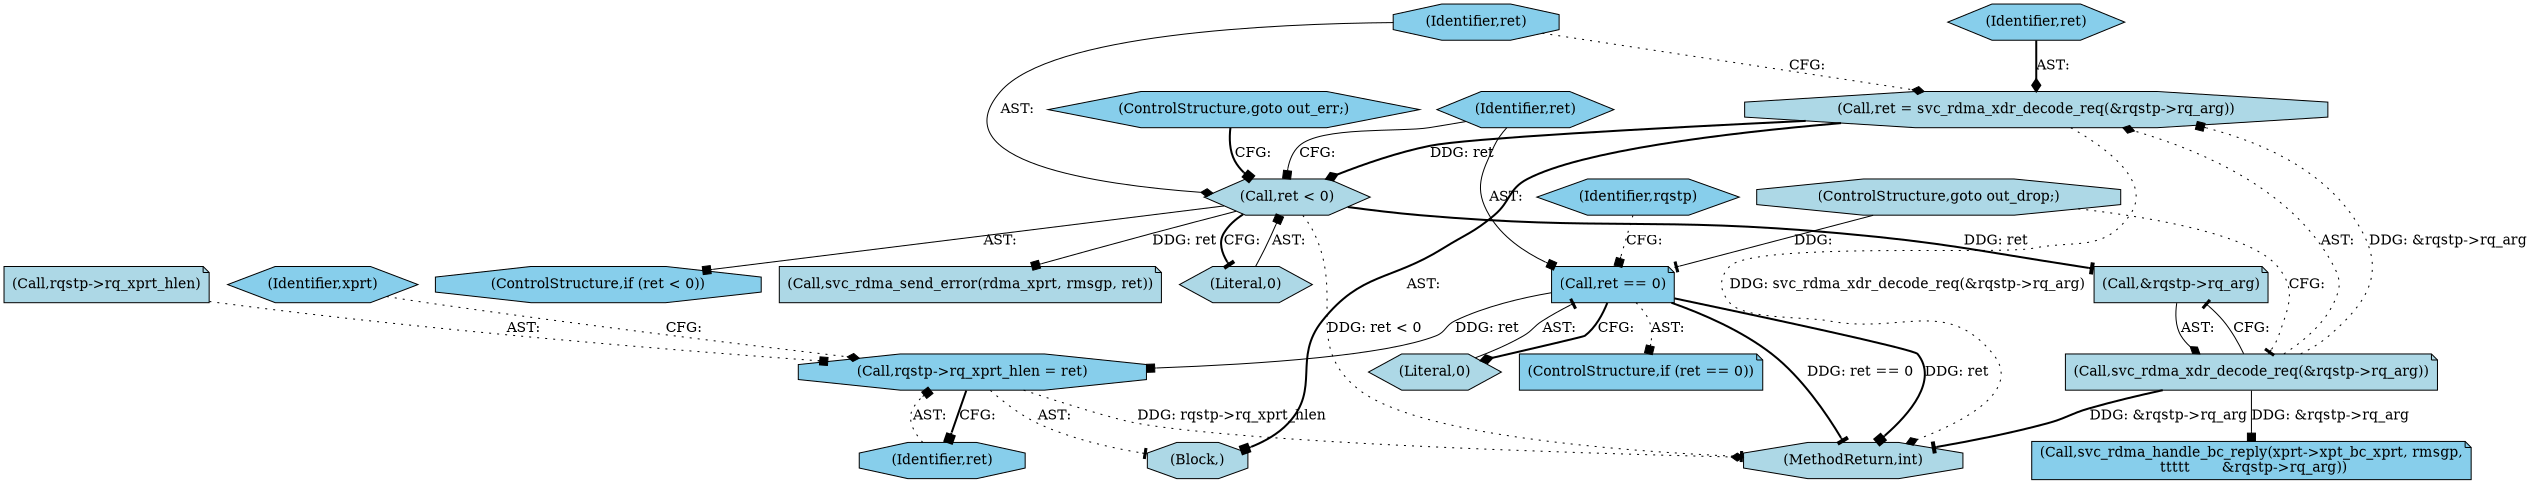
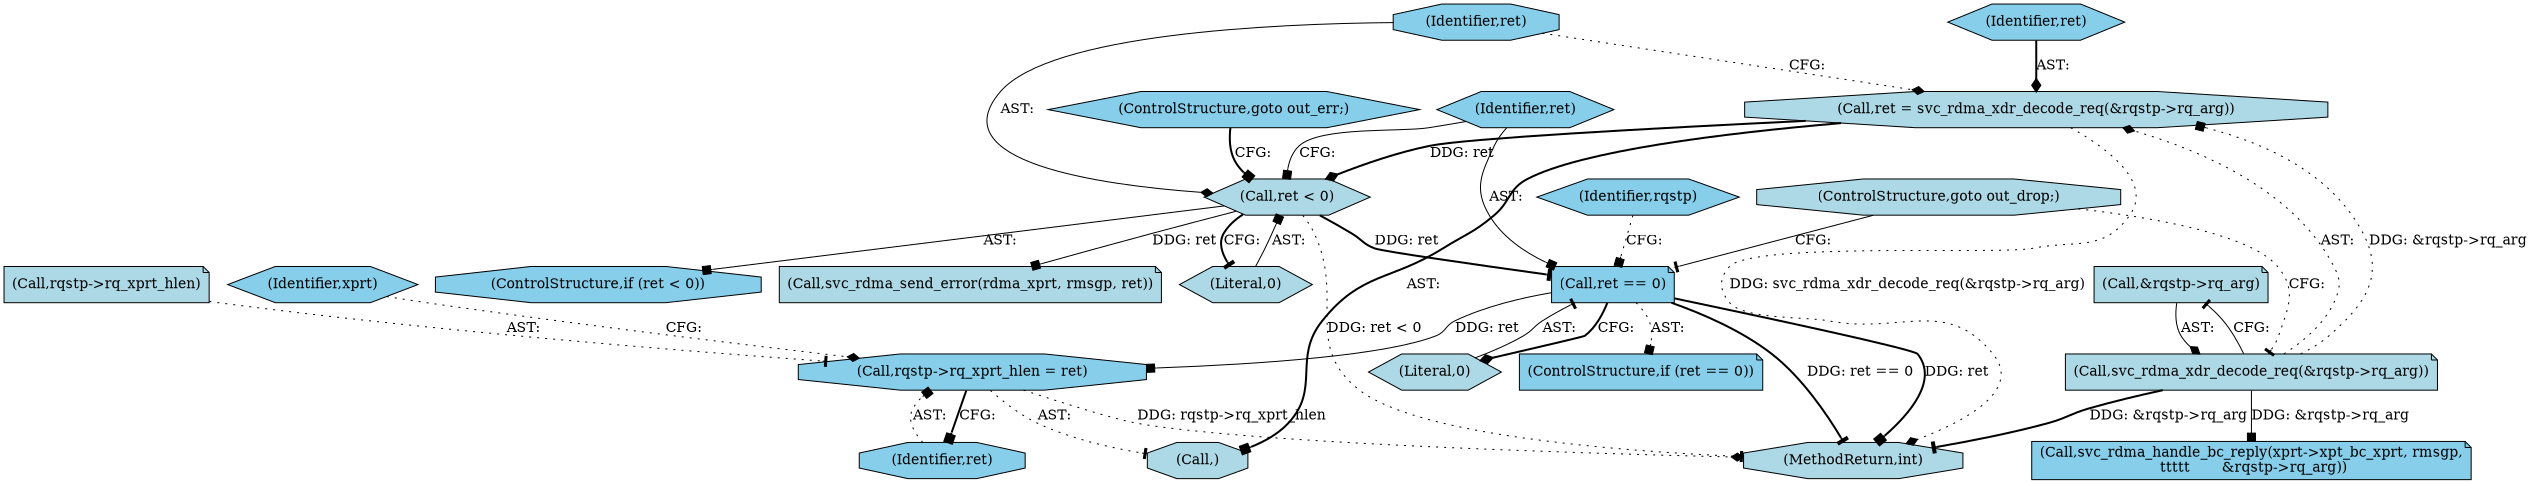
(1719, 226) -> (1440, 259)
(1816, 241) -> (1816, 241)
(515, 336) -> (515, 336)
(1198, 461) -> (1198, 461)
